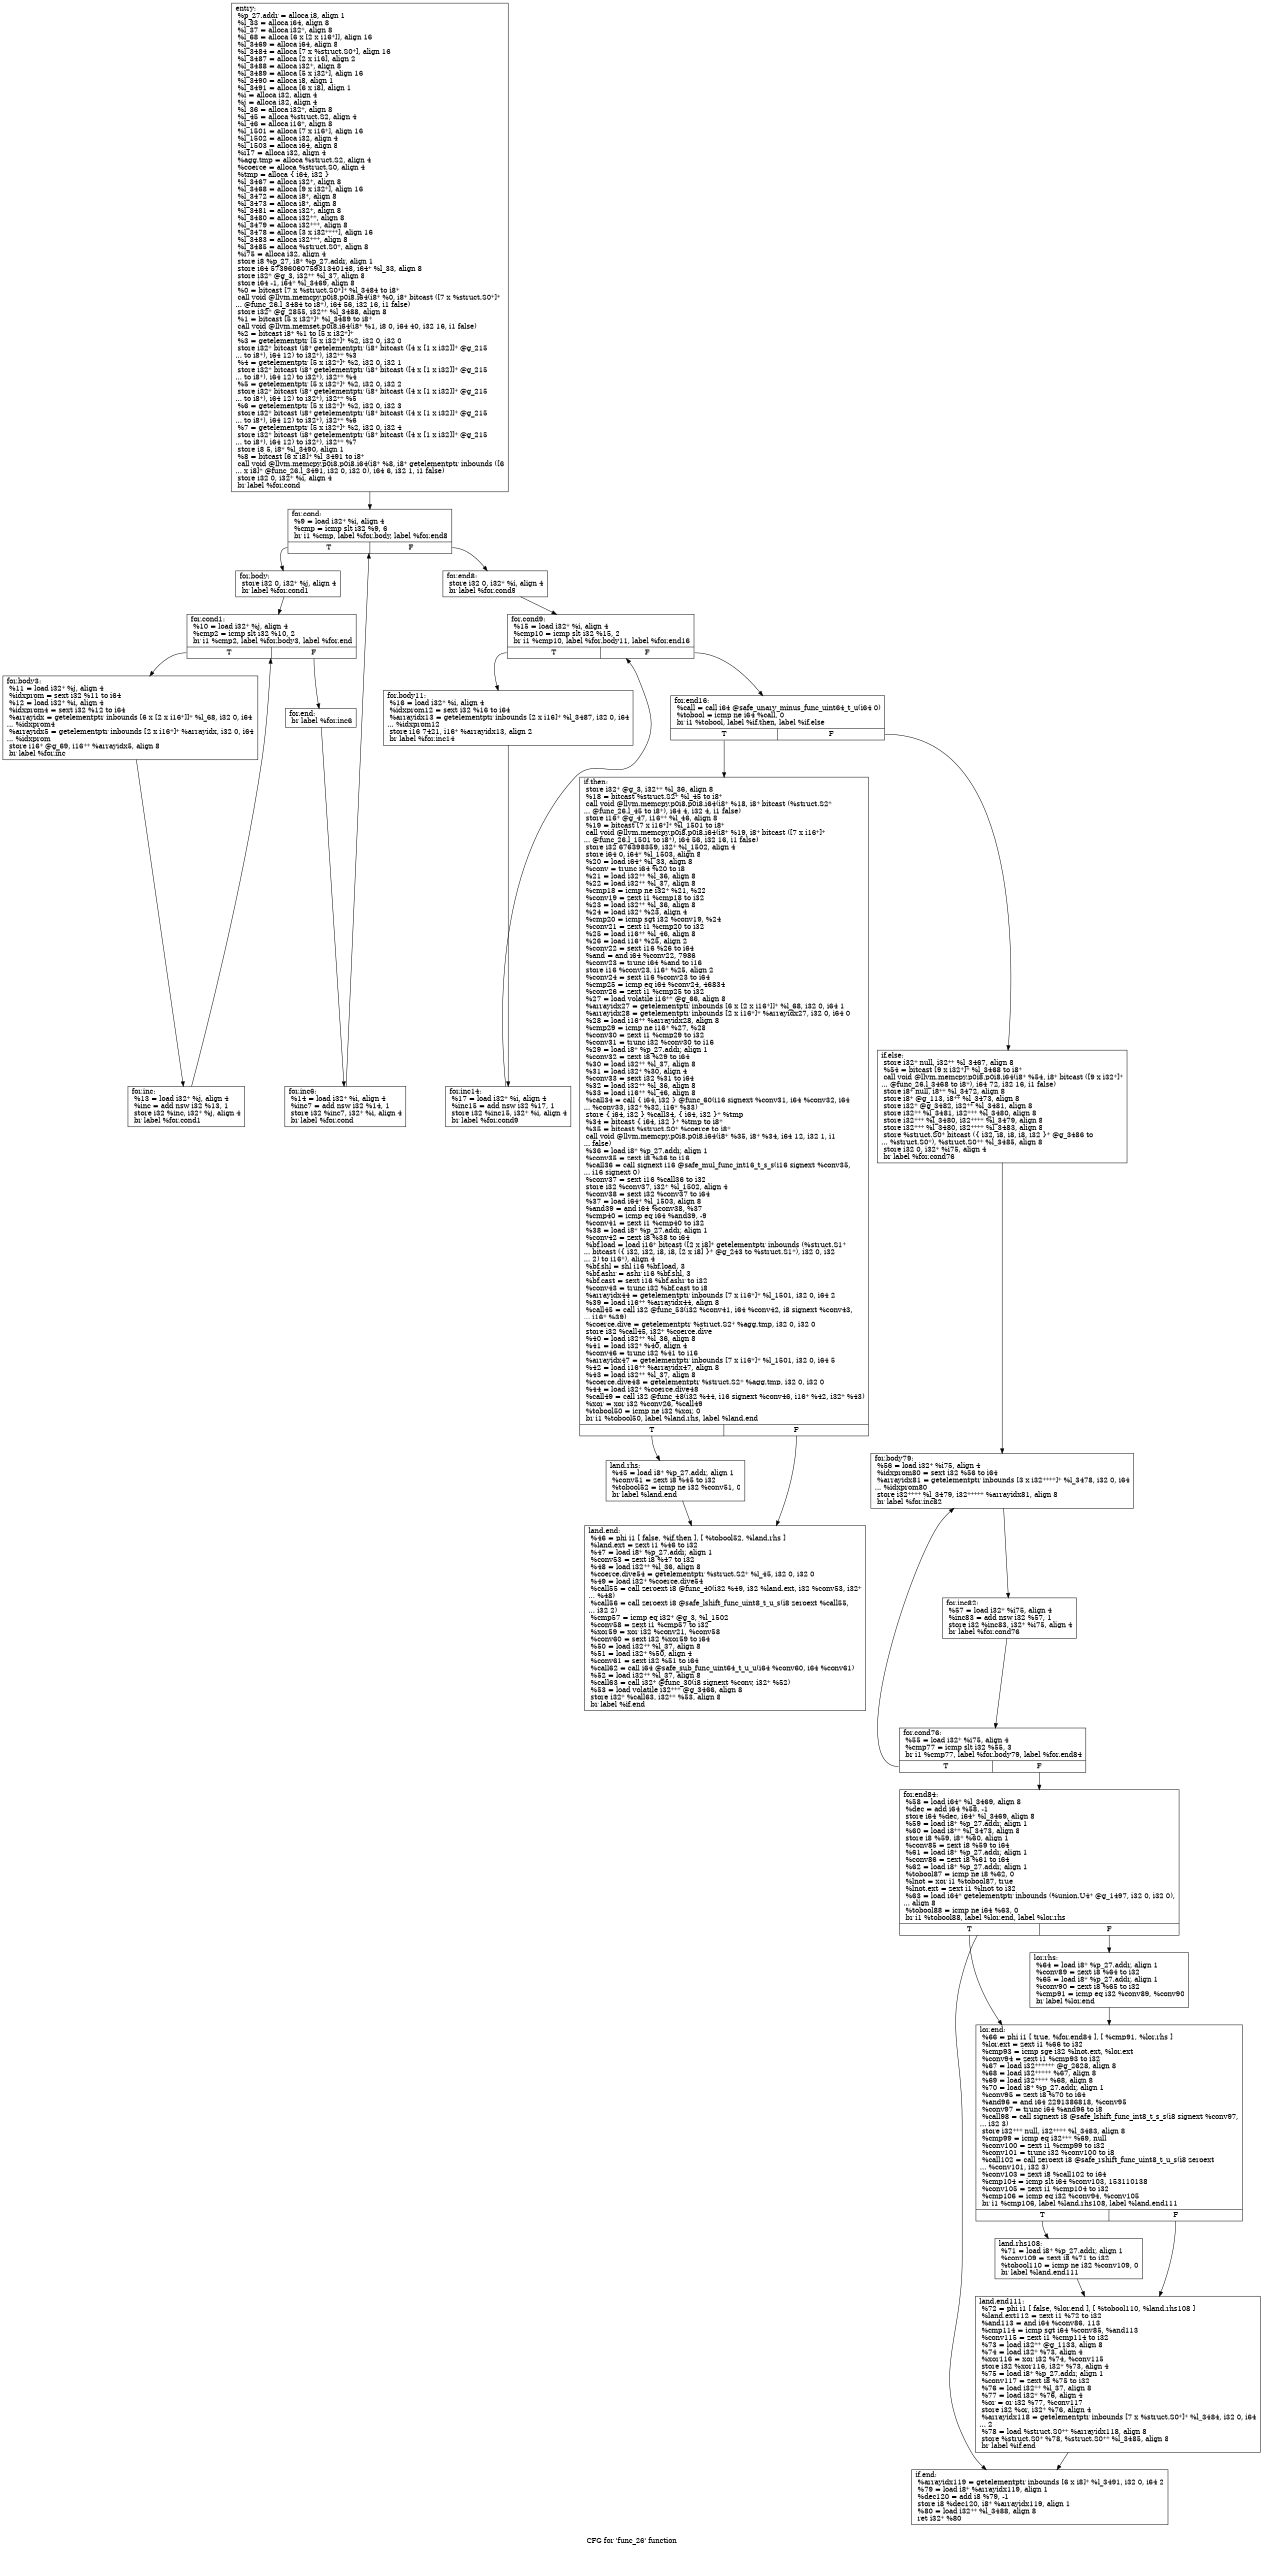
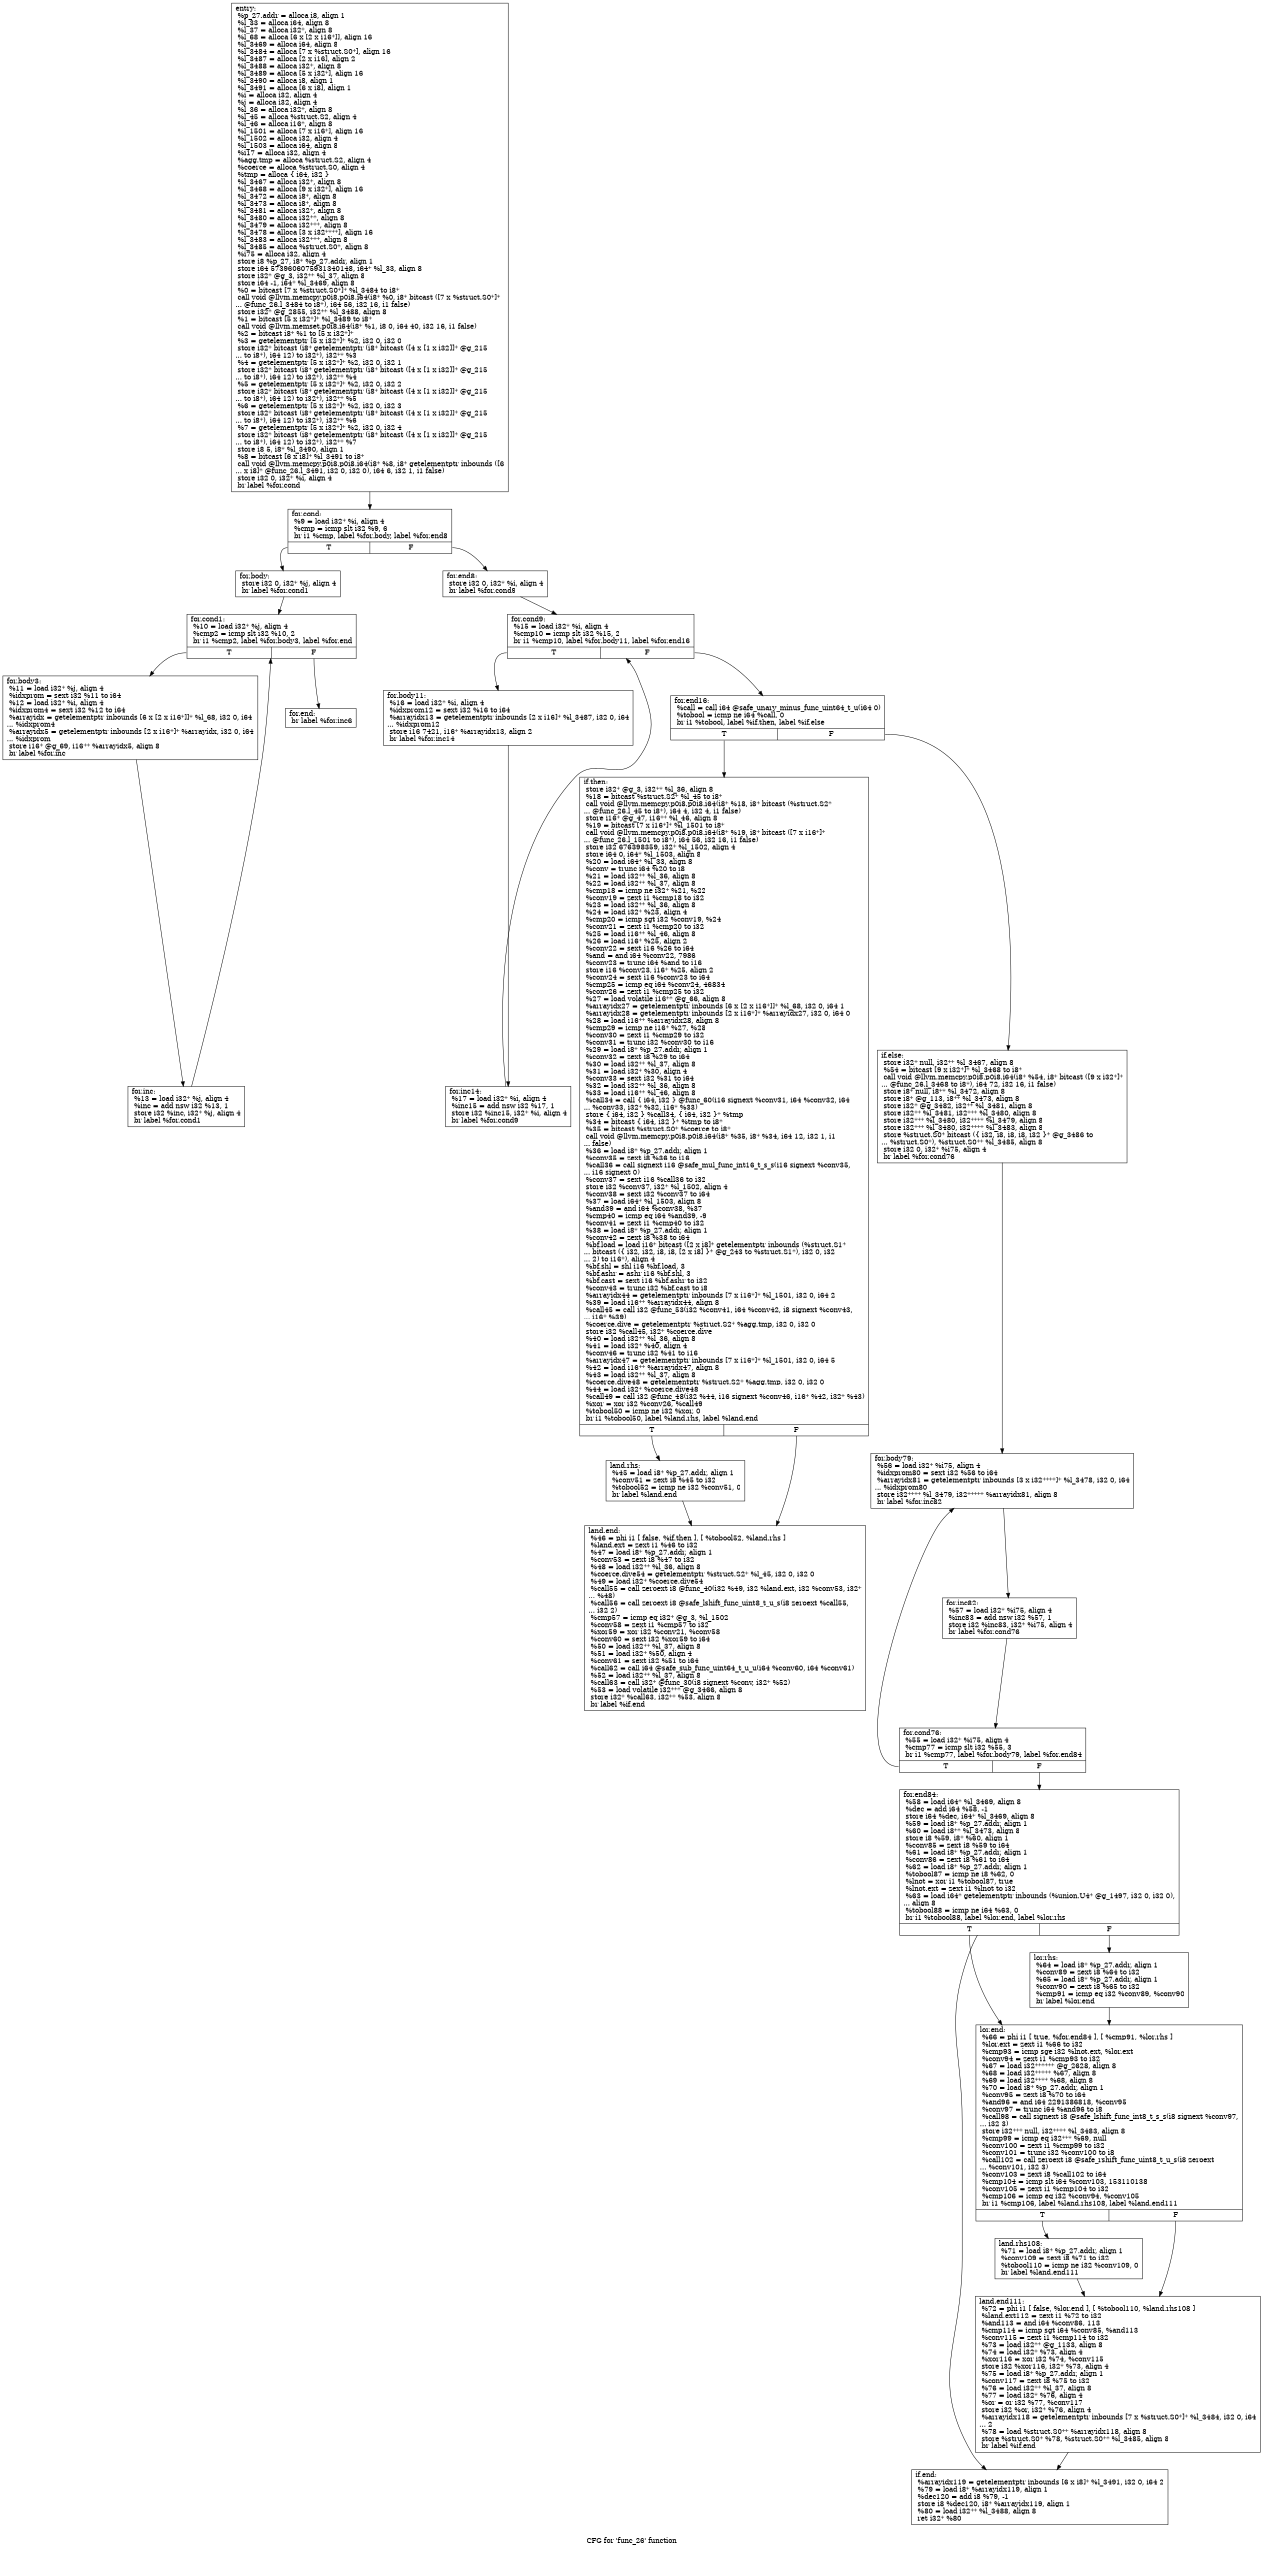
(345, 1107) -> none
